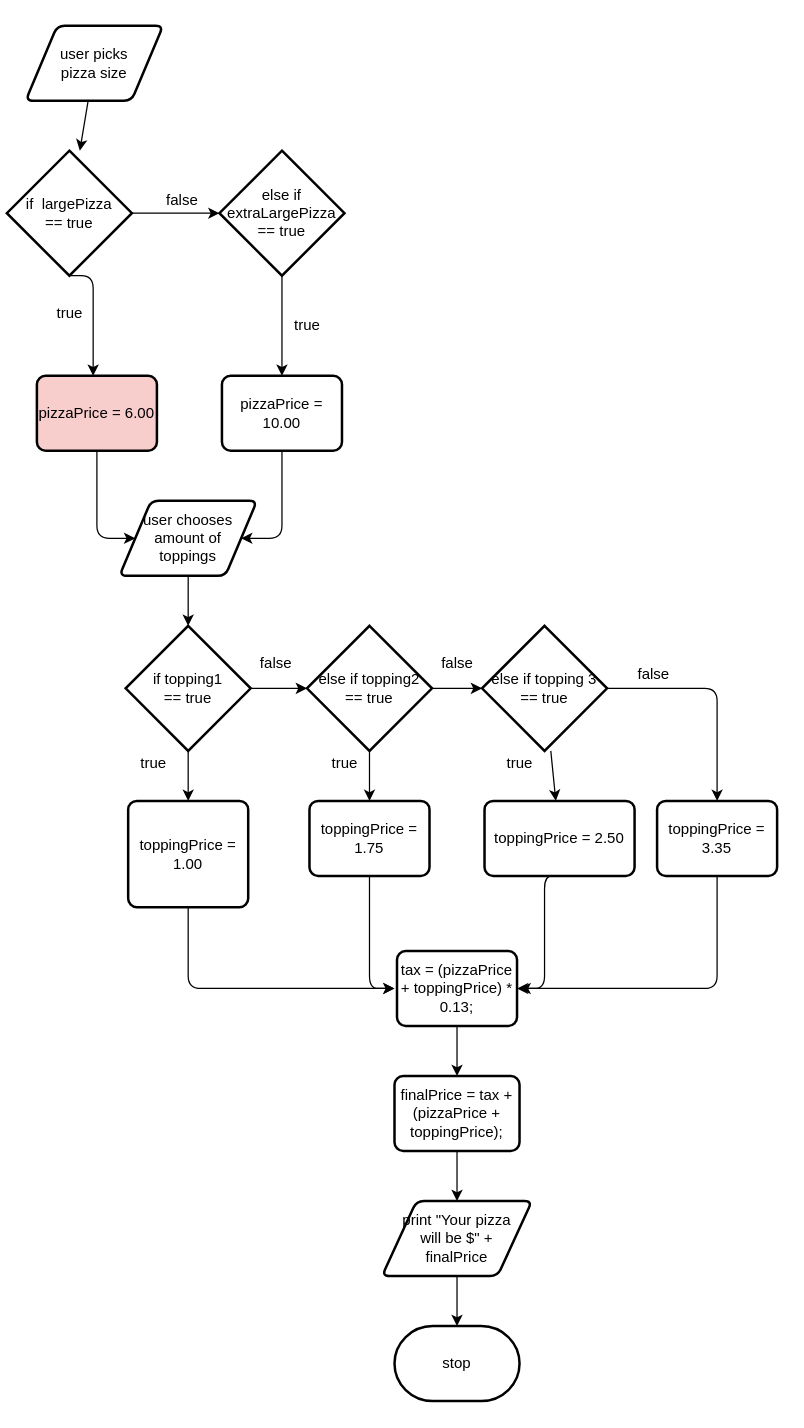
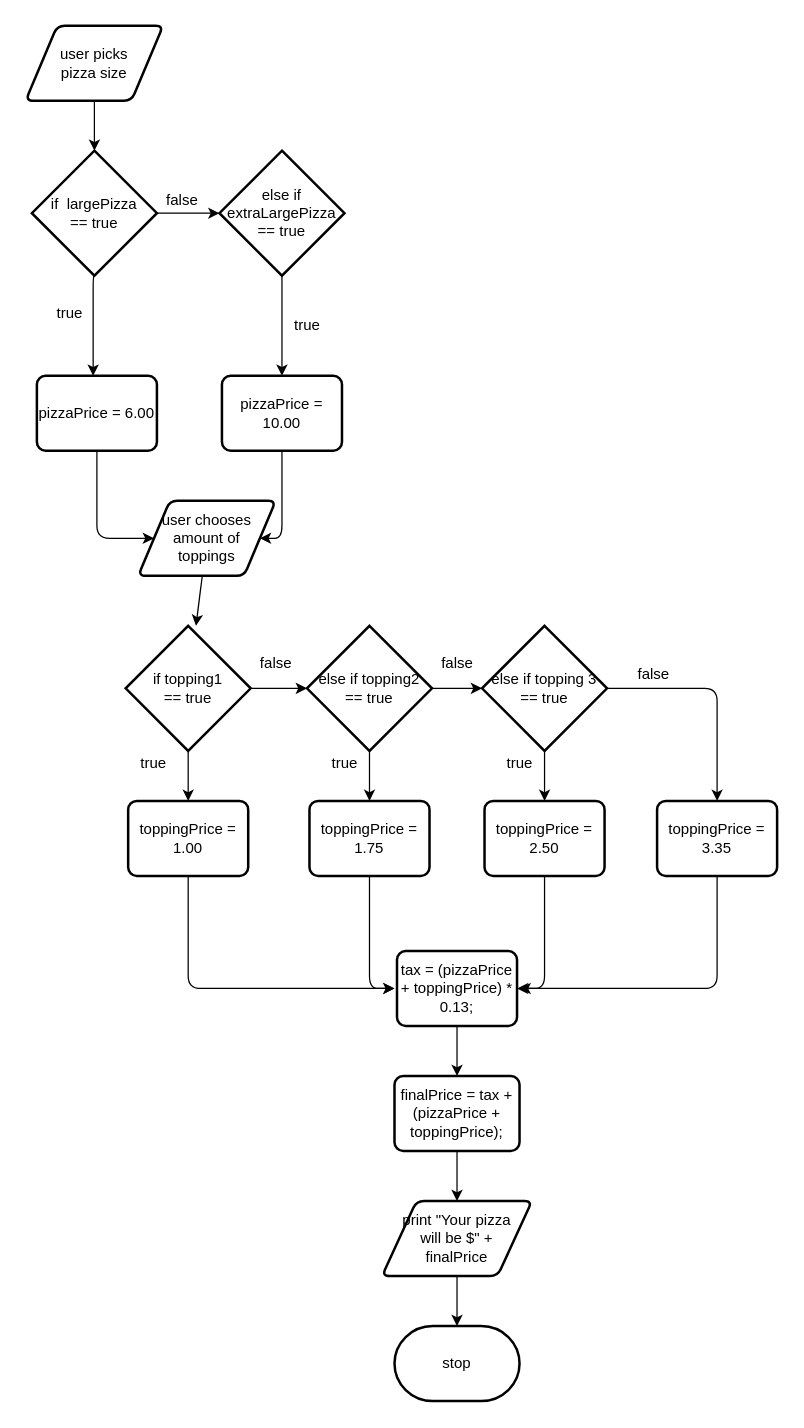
(69, 213) -> (94, 213)
(97, 413) -> (97, 413)
(188, 538) -> (207, 538)
(559, 838) -> (544, 838)
(188, 854) -> (188, 838)
